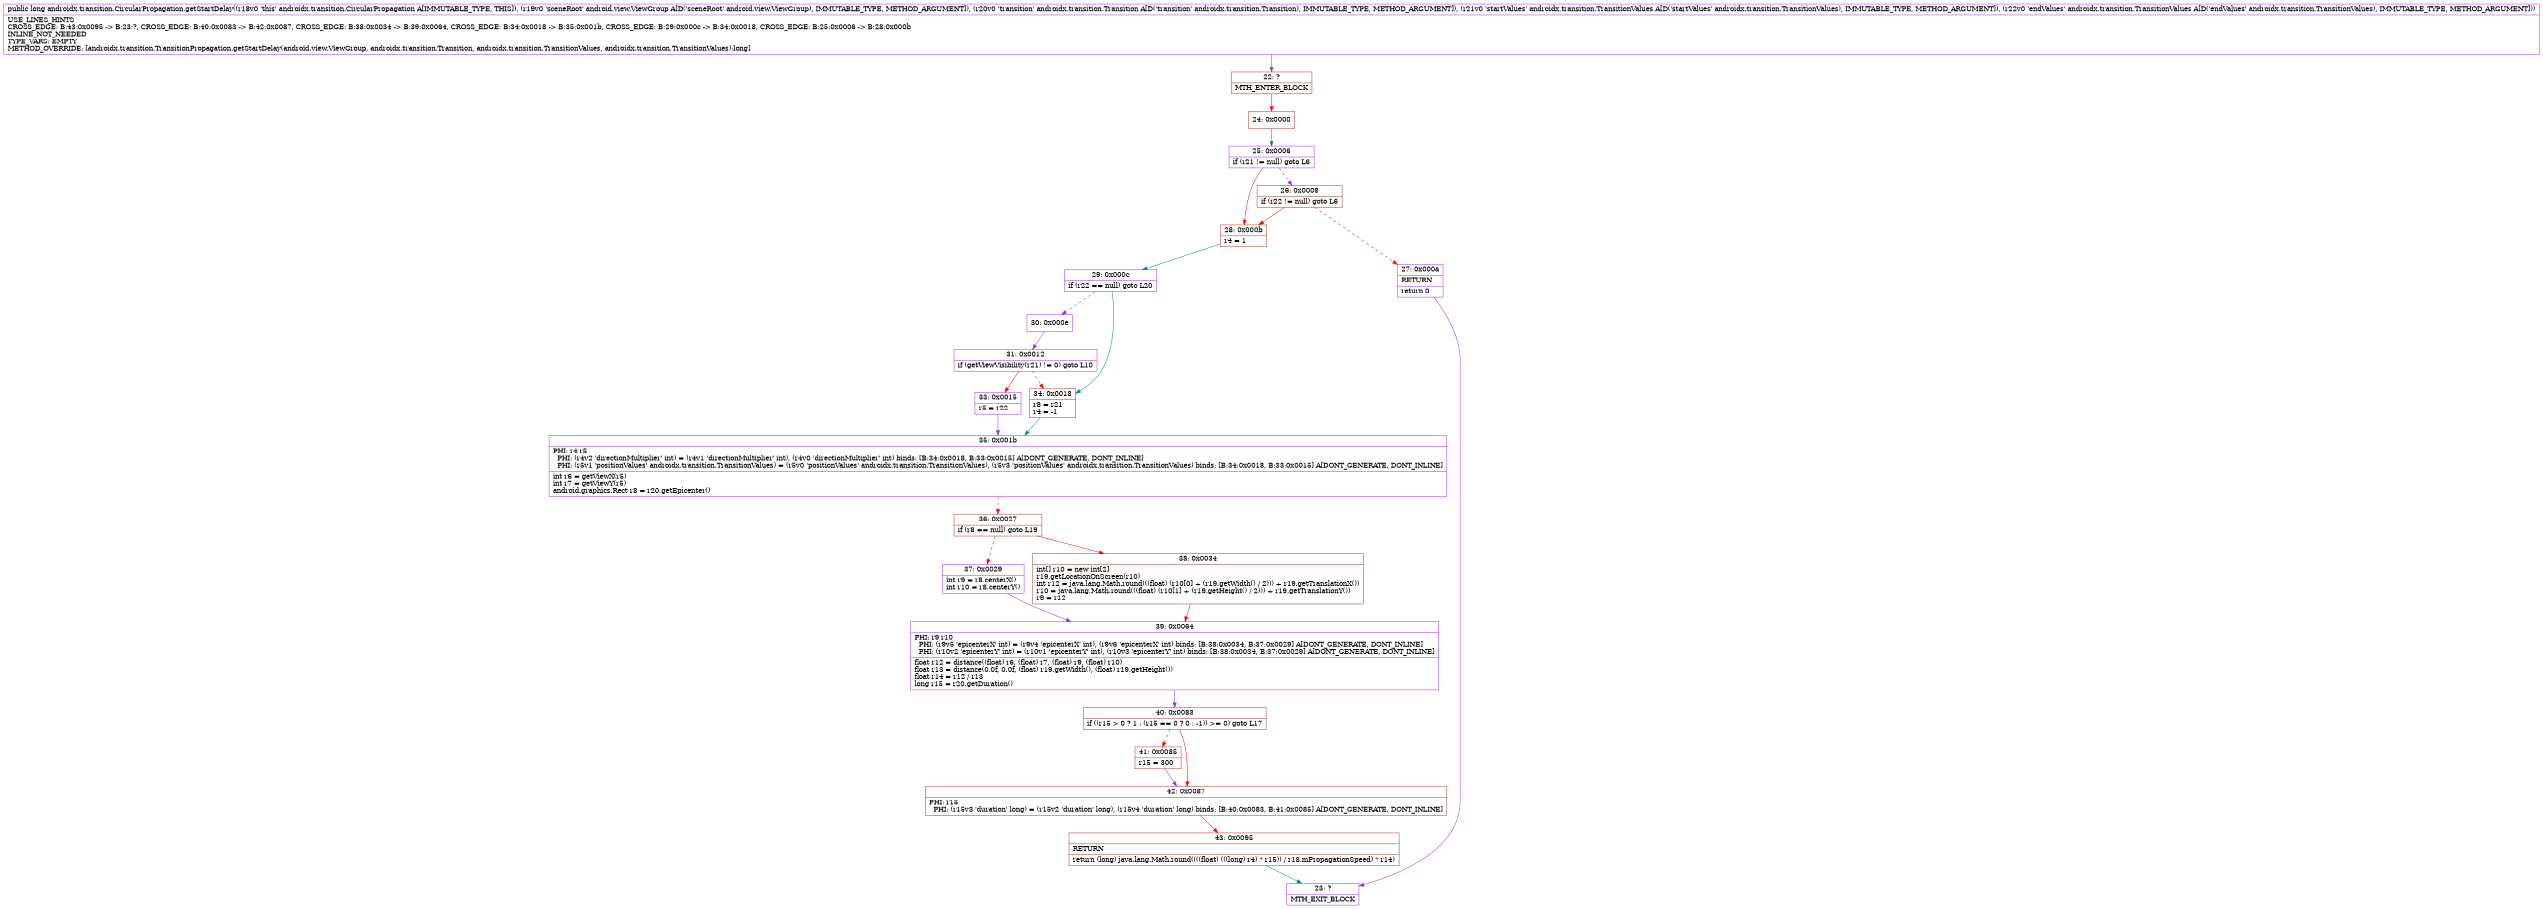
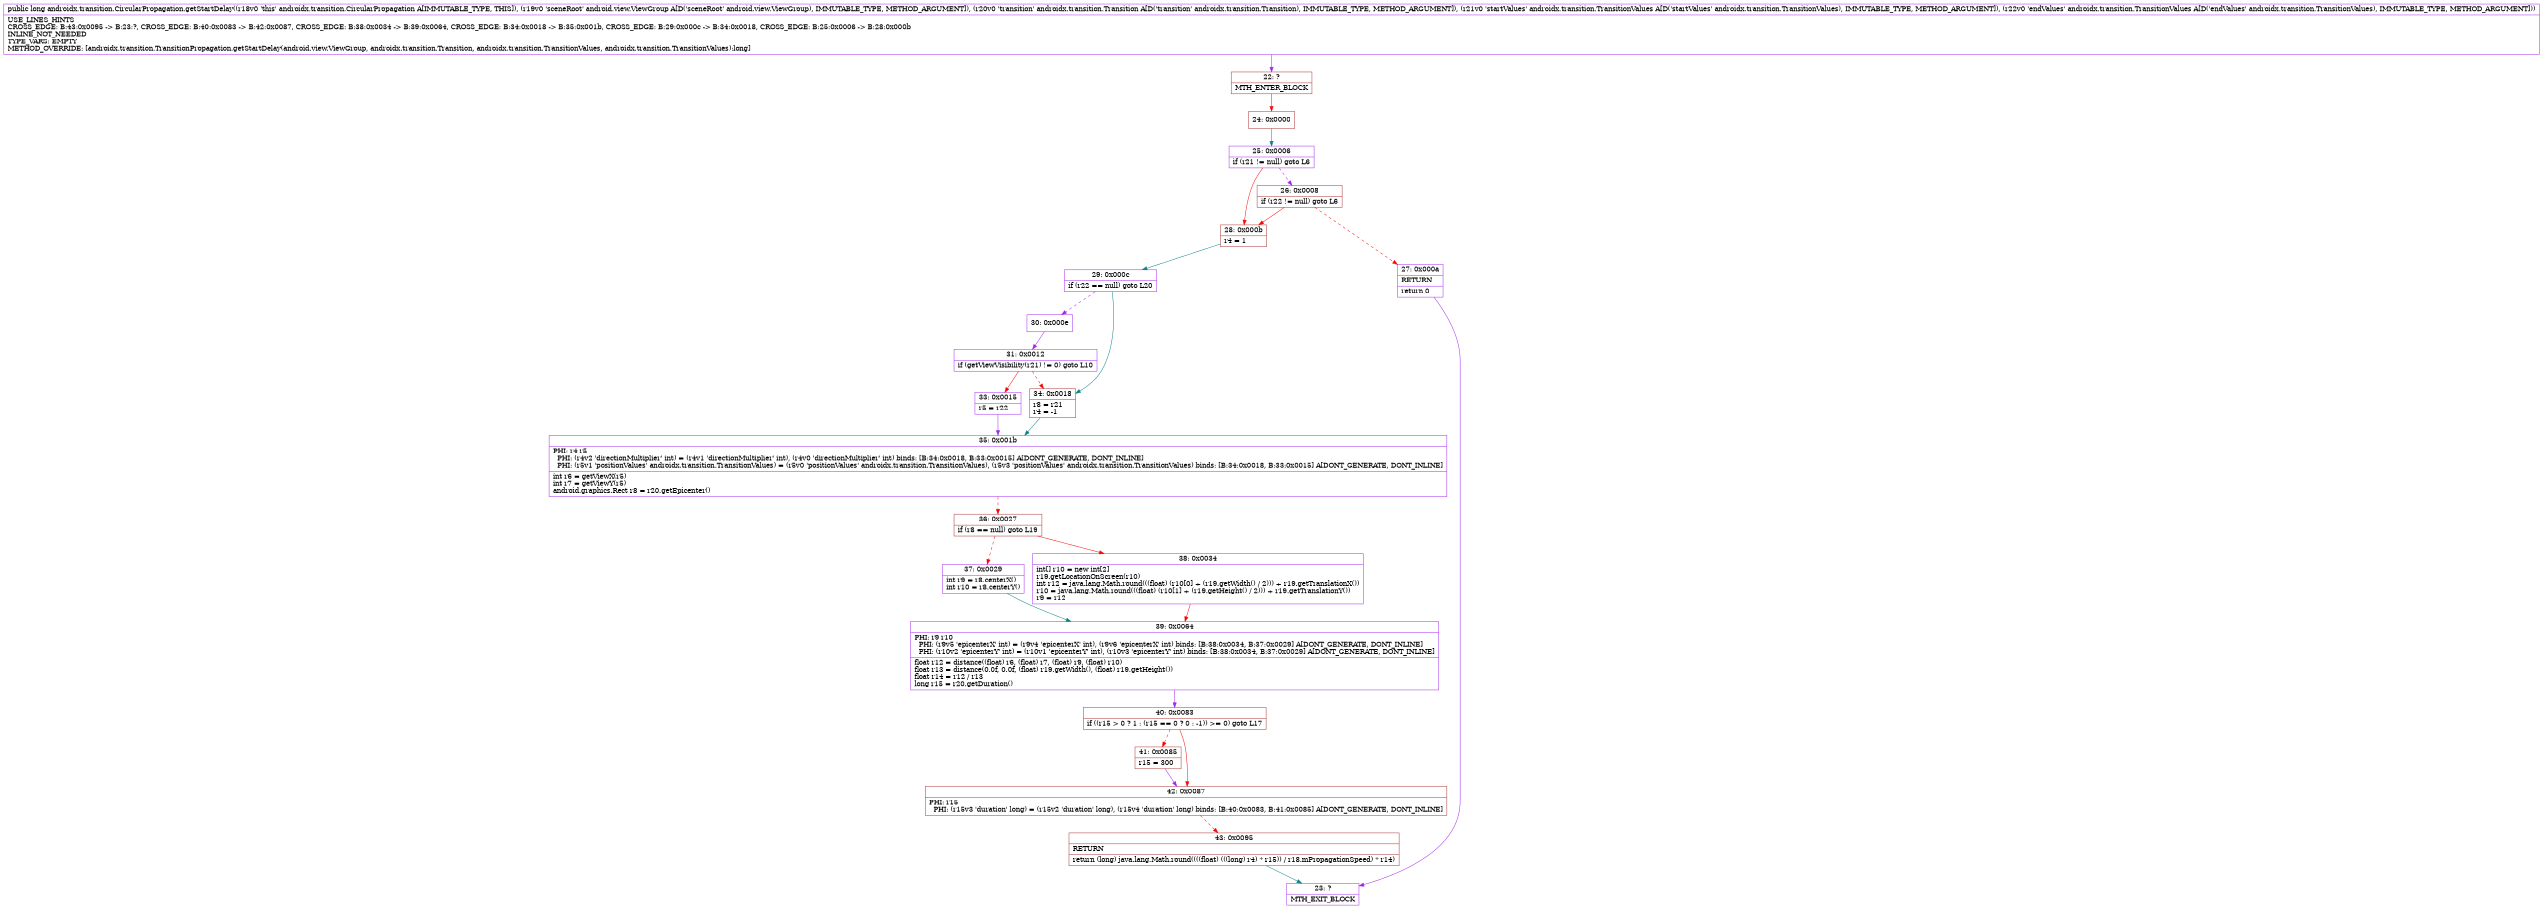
(1198, 579) -> (1198, 579)
(1036, 608) -> (1036, 608)
(1207, 822) -> (1207, 822)
